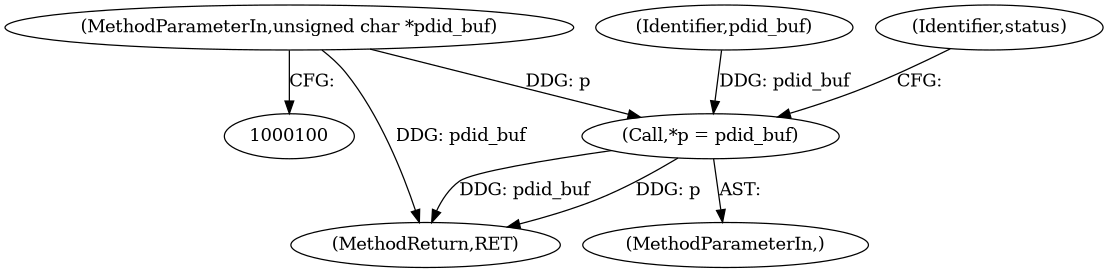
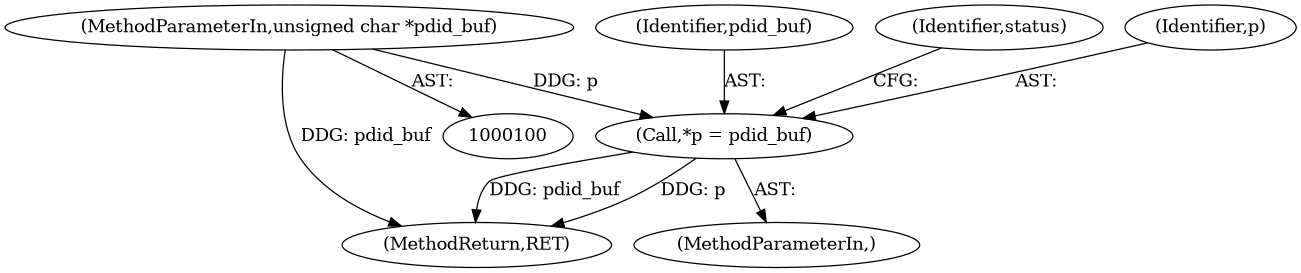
none -> (1211, 28)
(315, 82) -> (436, 82)
(785, 82) -> (748, 82)
